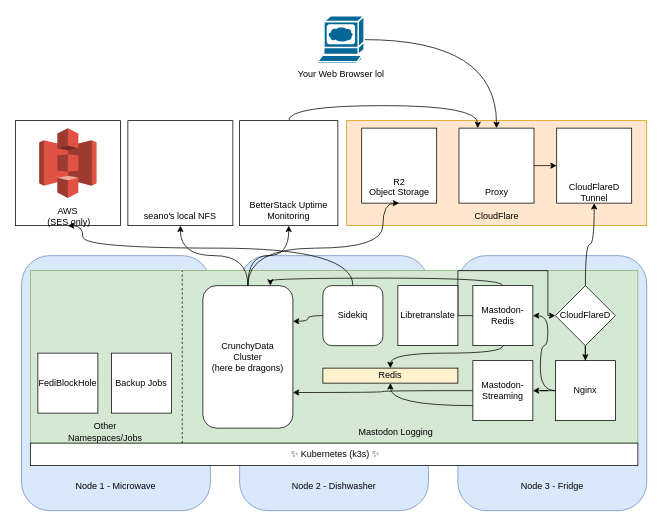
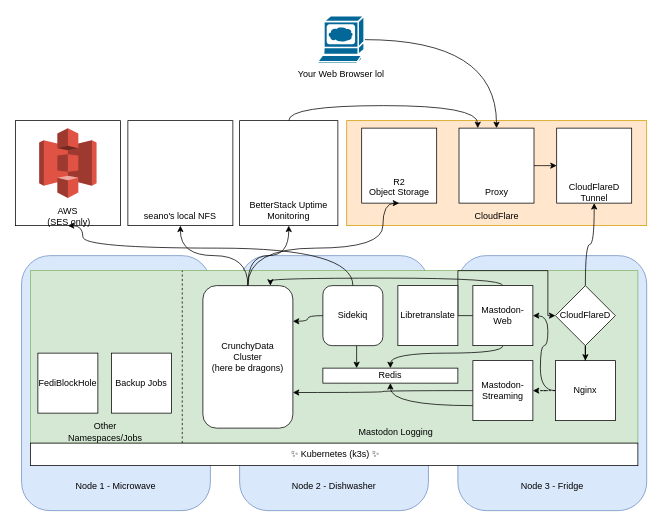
(503, 315) -> (503, 315)
none -> (357, 354)
(390, 375) -> (390, 375)
(545, 390) -> (545, 390)
